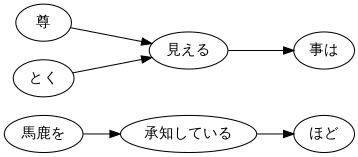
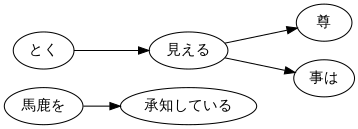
(106, 35) -> (256, 37)
(324, 134) -> none
